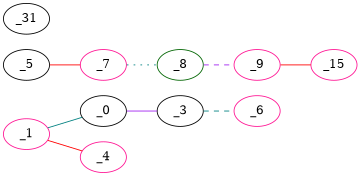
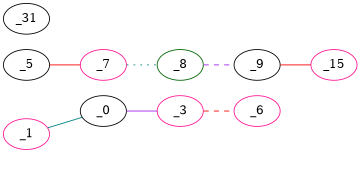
(257, 65) -> (257, 65)
(180, 111) -> (180, 111)
(219, 111) -> (219, 111)
(103, 157) -> none
